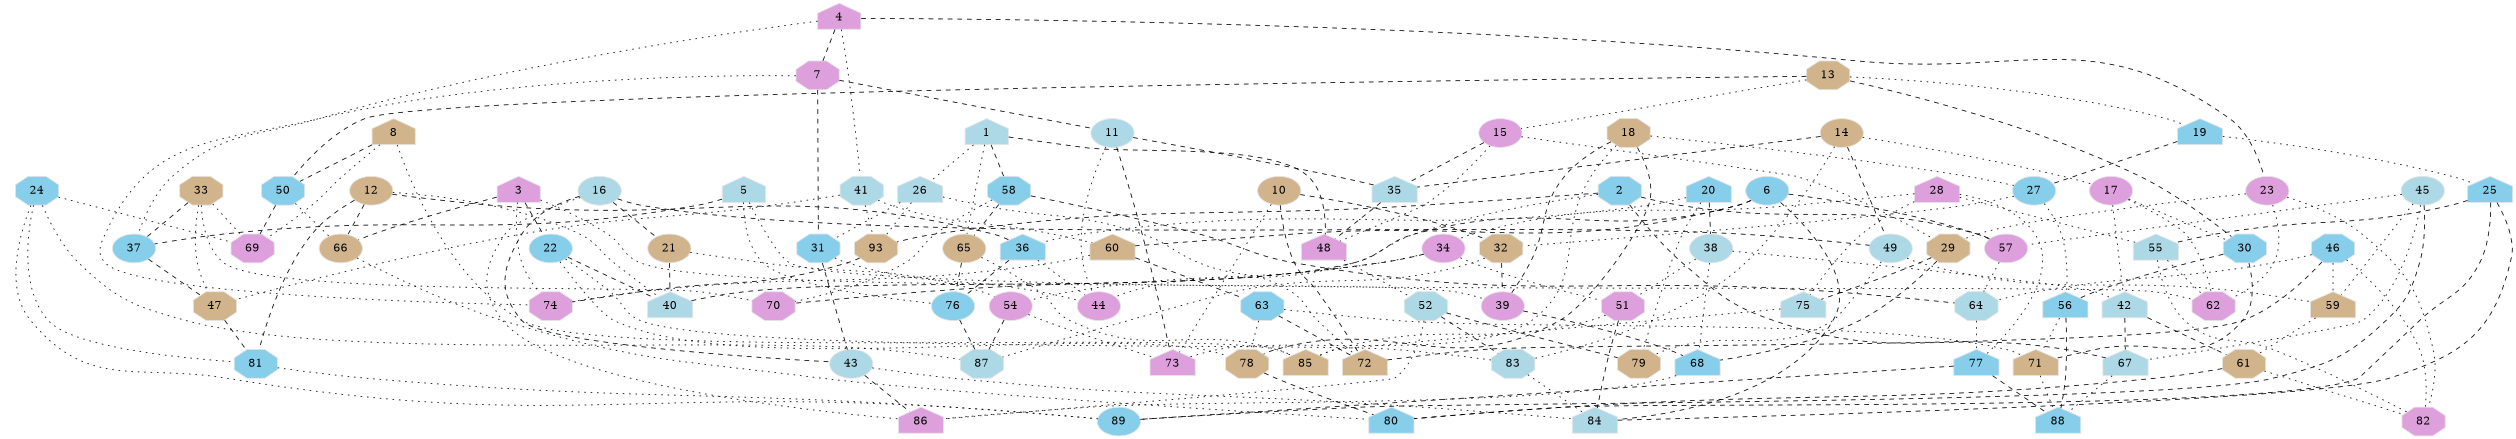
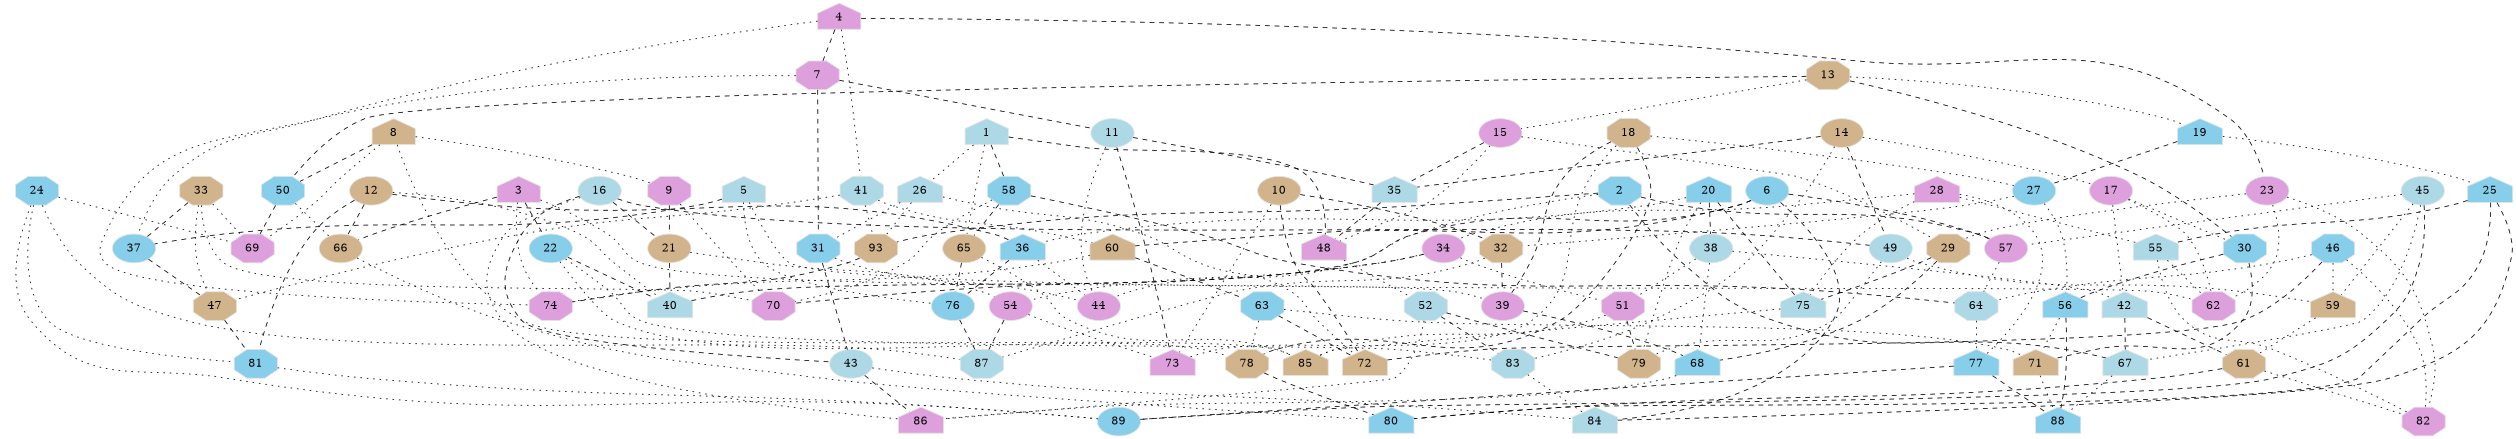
none -> (669, 191)
none -> (1754, 247)
(1607, 364) -> (1631, 335)
